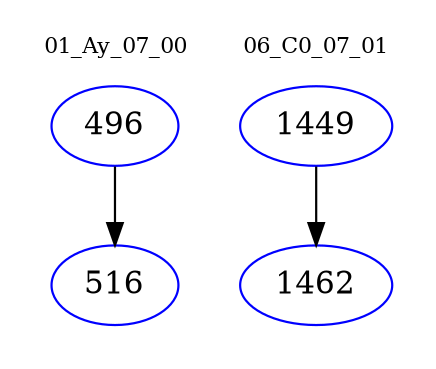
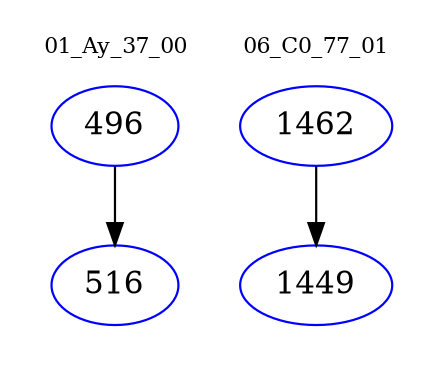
(116, 48) -> (116, 48)
(316, 48) -> (316, 48)
(316, 195) -> (316, 195)
